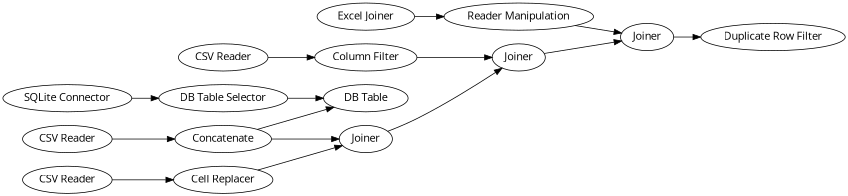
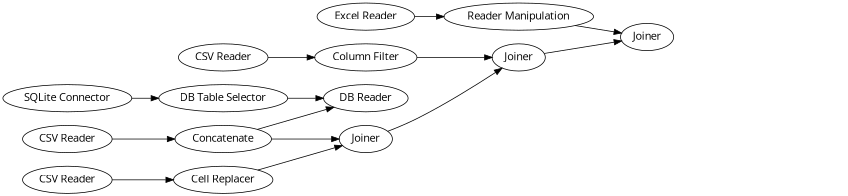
(366, 17) -> (366, 17)
(773, 37) -> none
(366, 98) -> (366, 98)
